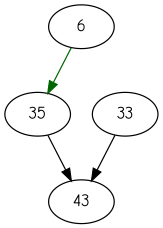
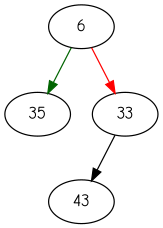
none -> (100, 65)
(57, 153) -> none
